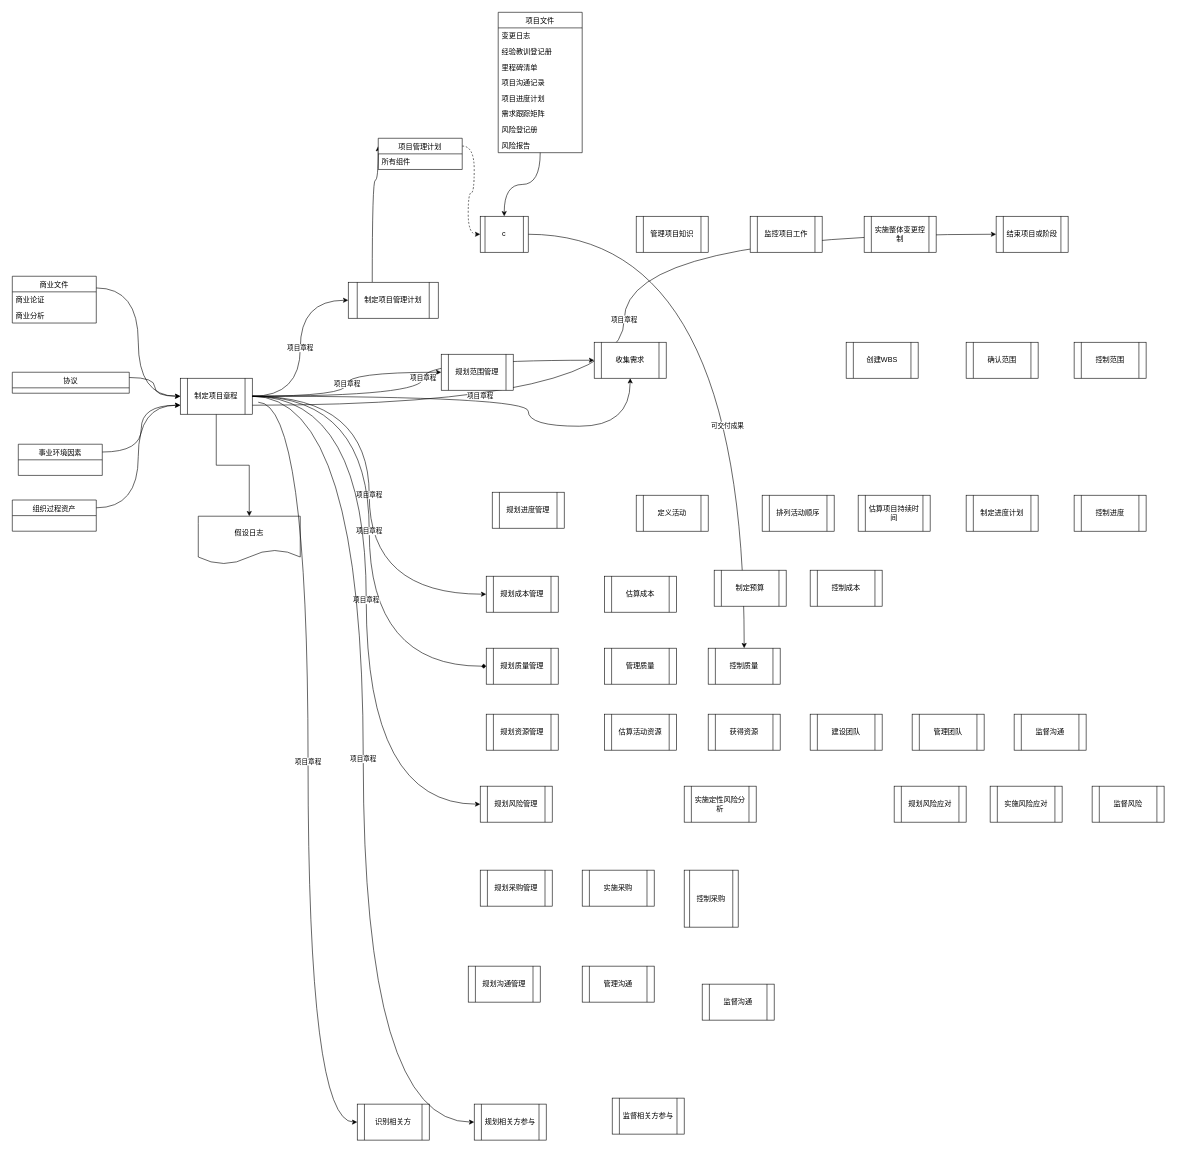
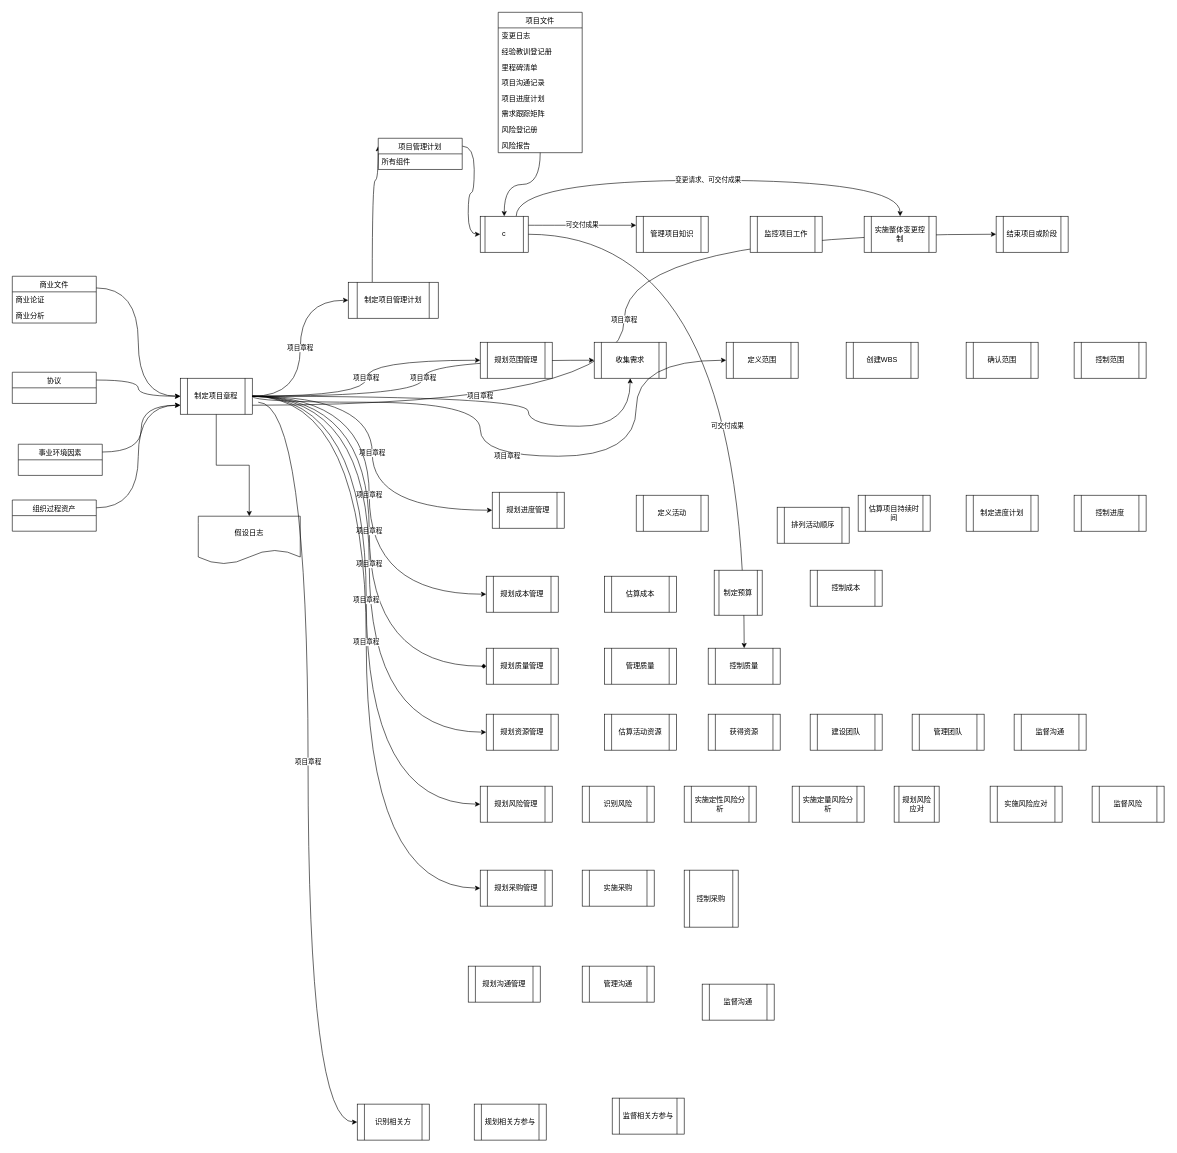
(473, 188) -> (473, 188)
none -> (567, 189)
none -> (581, 225)
none -> (762, 360)
(477, 372) -> (516, 360)
(71, 383) -> (54, 388)
none -> (636, 411)
none -> (349, 487)
none -> (388, 487)
(798, 513) -> (813, 525)
(347, 535) -> none
(750, 588) -> (738, 593)
none -> (388, 674)
none -> (618, 804)
none -> (828, 804)
(930, 804) -> (917, 804)
